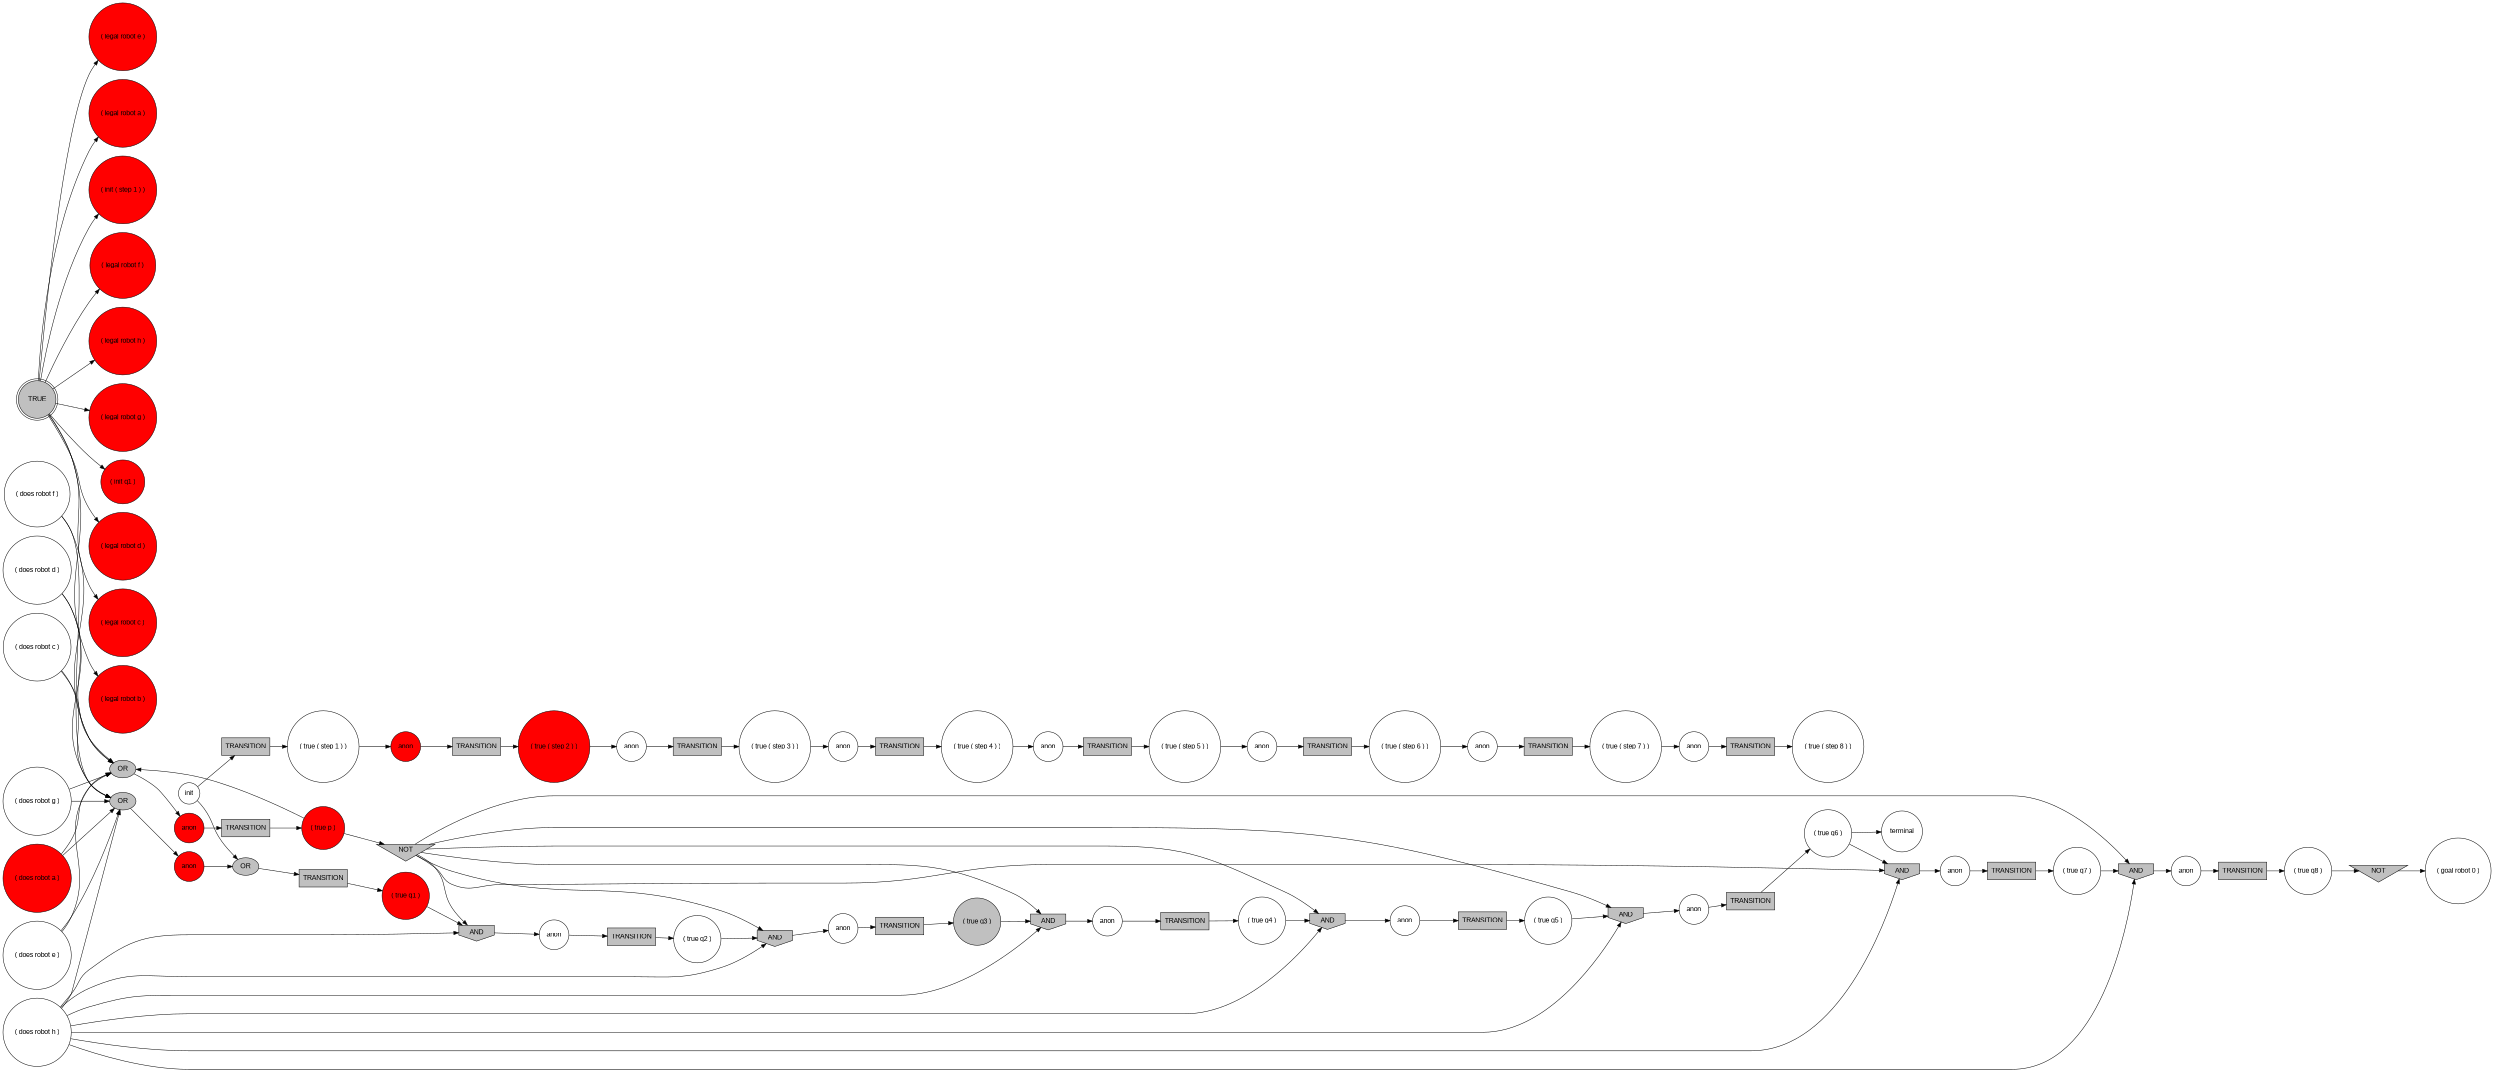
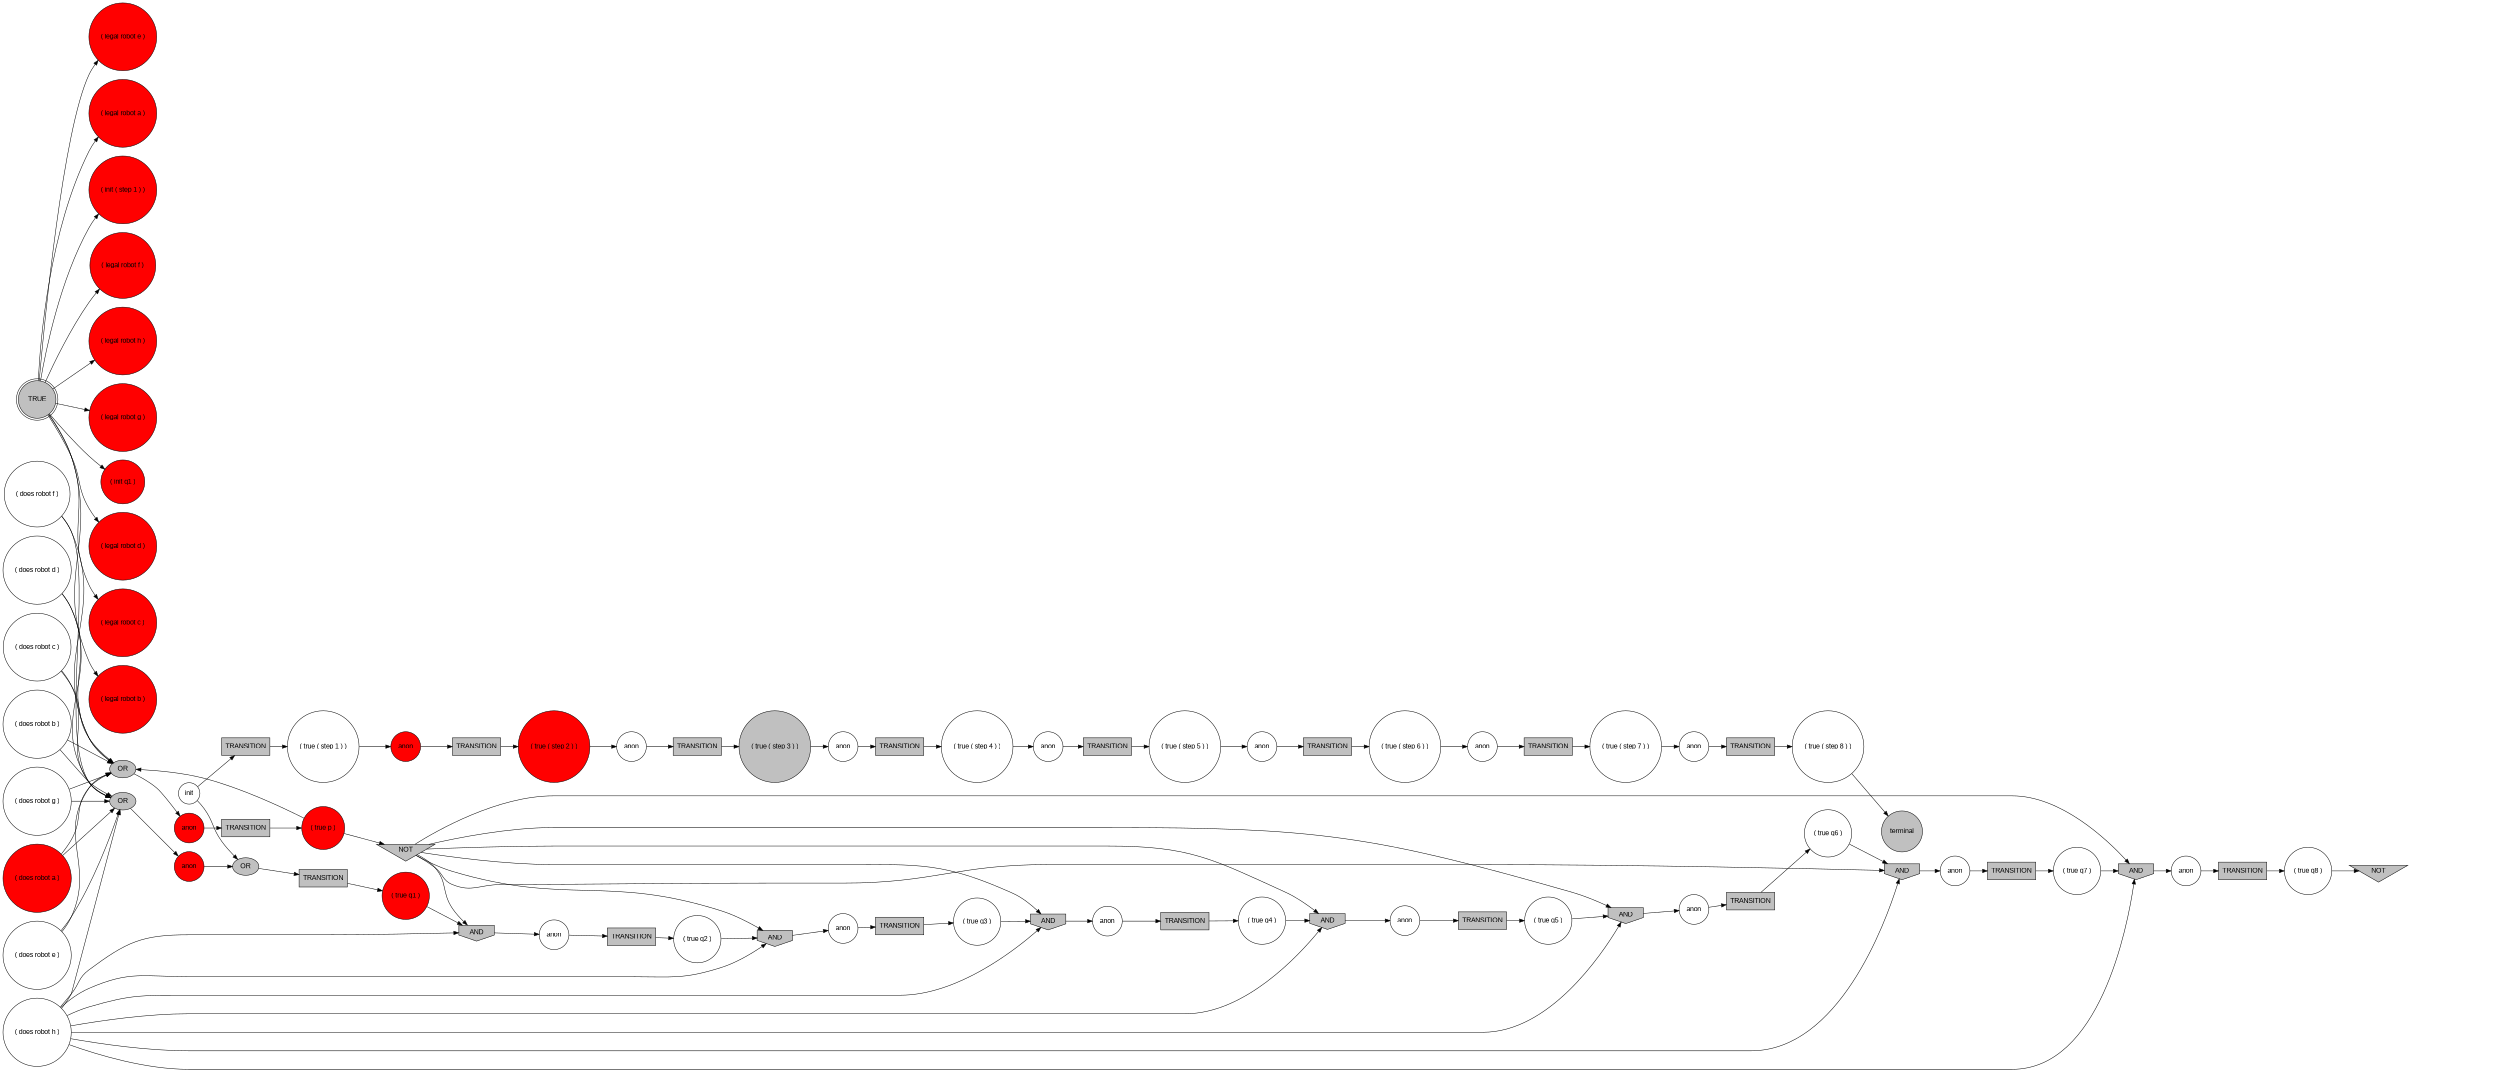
none -> (37, 724)
(775, 747) -> (775, 747)
(1902, 831) -> (1902, 831)
(1864, 832) -> (1868, 792)
(2458, 871) -> none
(977, 922) -> (977, 922)
